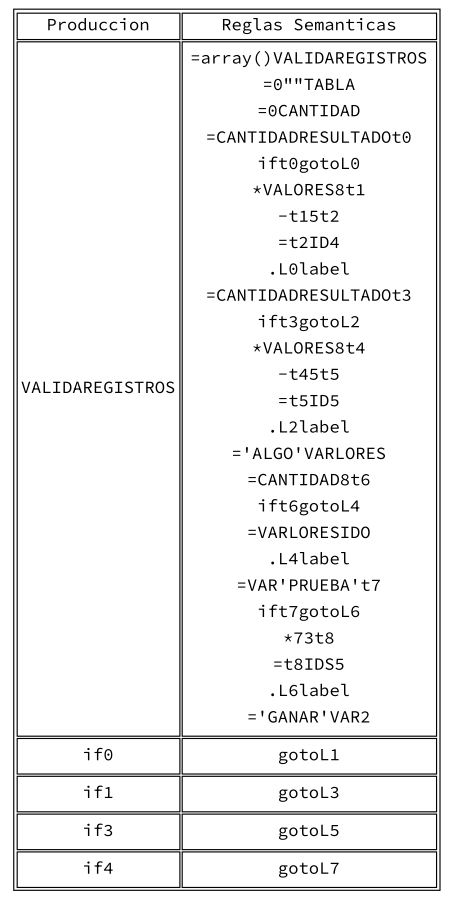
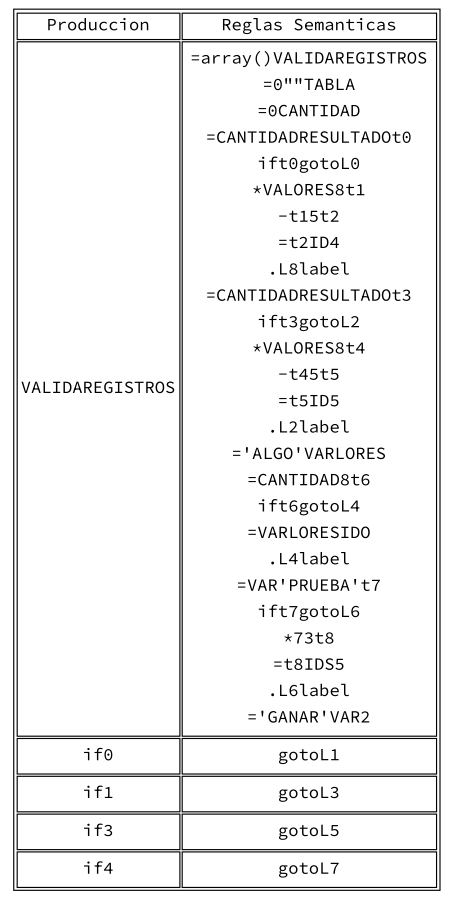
(309, 269) -> (309, 269)
